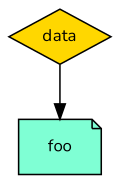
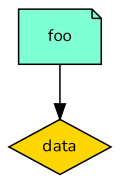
(60, 84) -> (60, 84)
